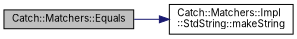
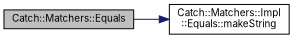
(231, 19) -> (229, 19)
